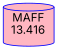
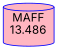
(29, 25) -> (29, 25)
